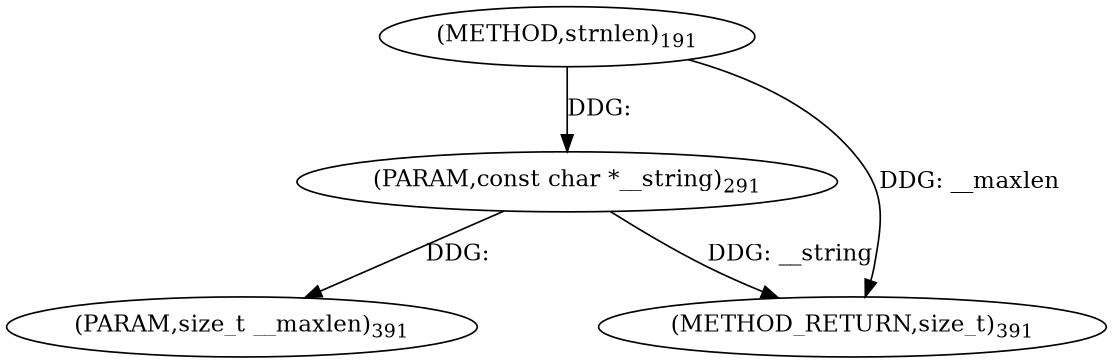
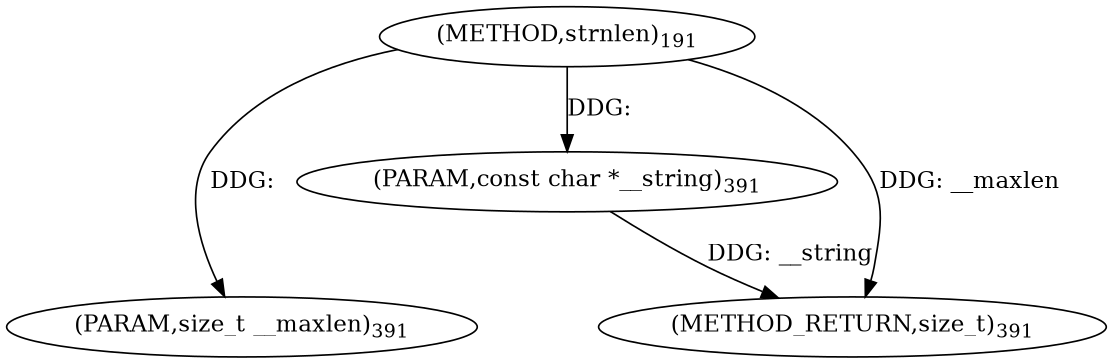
(742, 179) -> (742, 179)
(412, 251) -> (238, 122)
